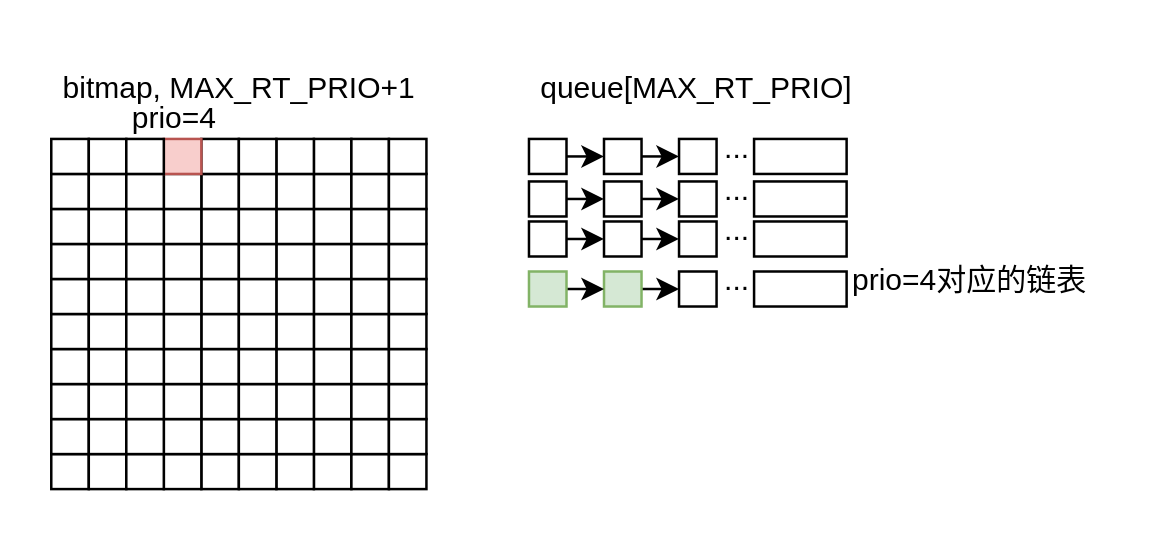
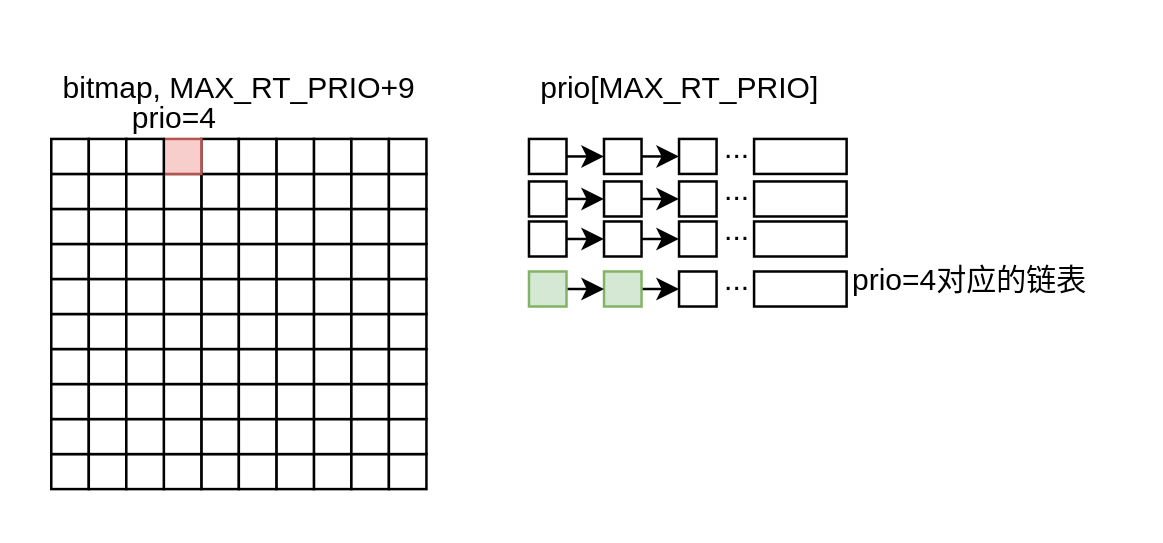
(228, 89) -> (228, 89)
(692, 89) -> (680, 89)
